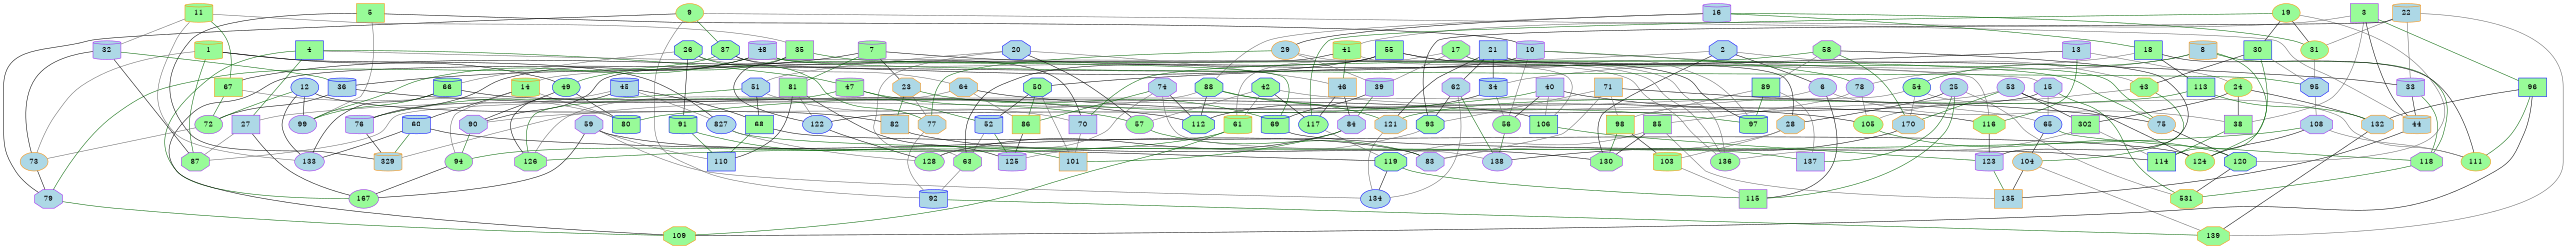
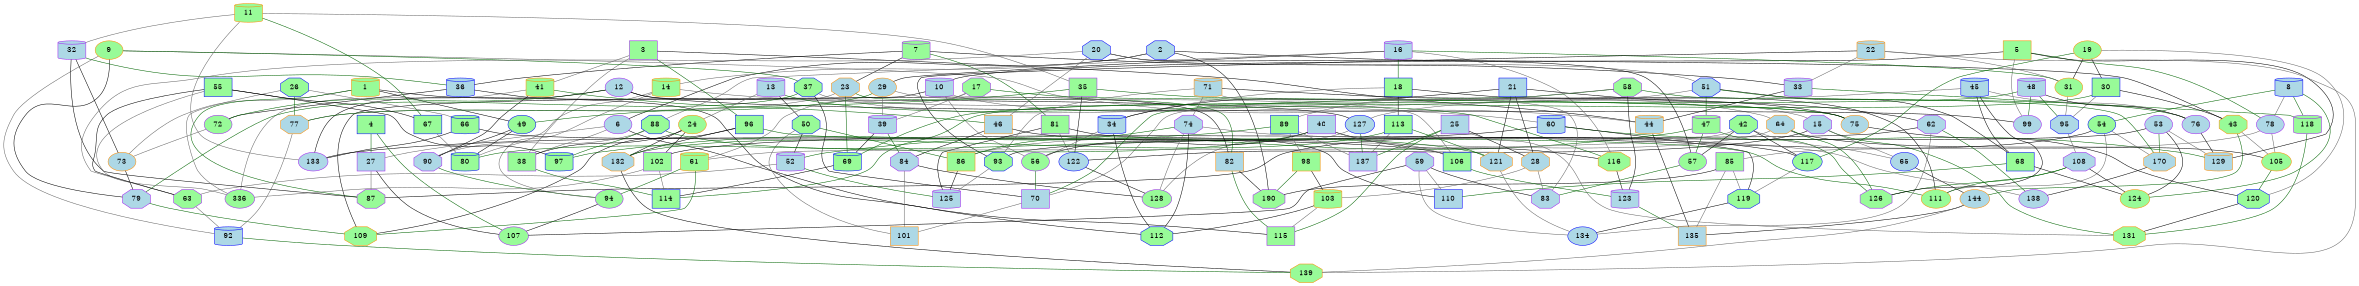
(2203, 50) -> (2289, 87)
(580, 57) -> (1706, 106)
(1169, 60) -> (1526, 76)
(1698, 60) -> (2150, 70)
(1615, 61) -> none
(1936, 62) -> (1703, 63)
(228, 87) -> (428, 125)
(305, 87) -> (619, 87)
(1608, 87) -> (1208, 87)
(1954, 87) -> (1455, 125)
(734, 97) -> (1828, 143)
(1435, 99) -> (1280, 155)
(471, 105) -> (980, 105)
(218, 106) -> none
(374, 106) -> none
(1203, 106) -> (1718, 143)
(1204, 106) -> (1244, 223)
(1614, 106) -> (1198, 106)
(360, 125) -> (2196, 125)
(683, 125) -> none
(721, 125) -> (1360, 125)
(989, 125) -> (791, 162)
(2085, 125) -> (657, 162)
none -> (1381, 143)
(1502, 143) -> (1035, 180)
(2396, 144) -> (2007, 180)
(2243, 150) -> none
(1177, 158) -> (904, 199)
(388, 162) -> (2219, 162)
(1606, 162) -> (1269, 199)
(1725, 162) -> (240, 199)
(2027, 162) -> (1975, 199)
(2427, 162) -> (2307, 125)
(1570, 189) -> (1245, 202)
(364, 199) -> (514, 236)
(2187, 199) -> (2129, 236)
